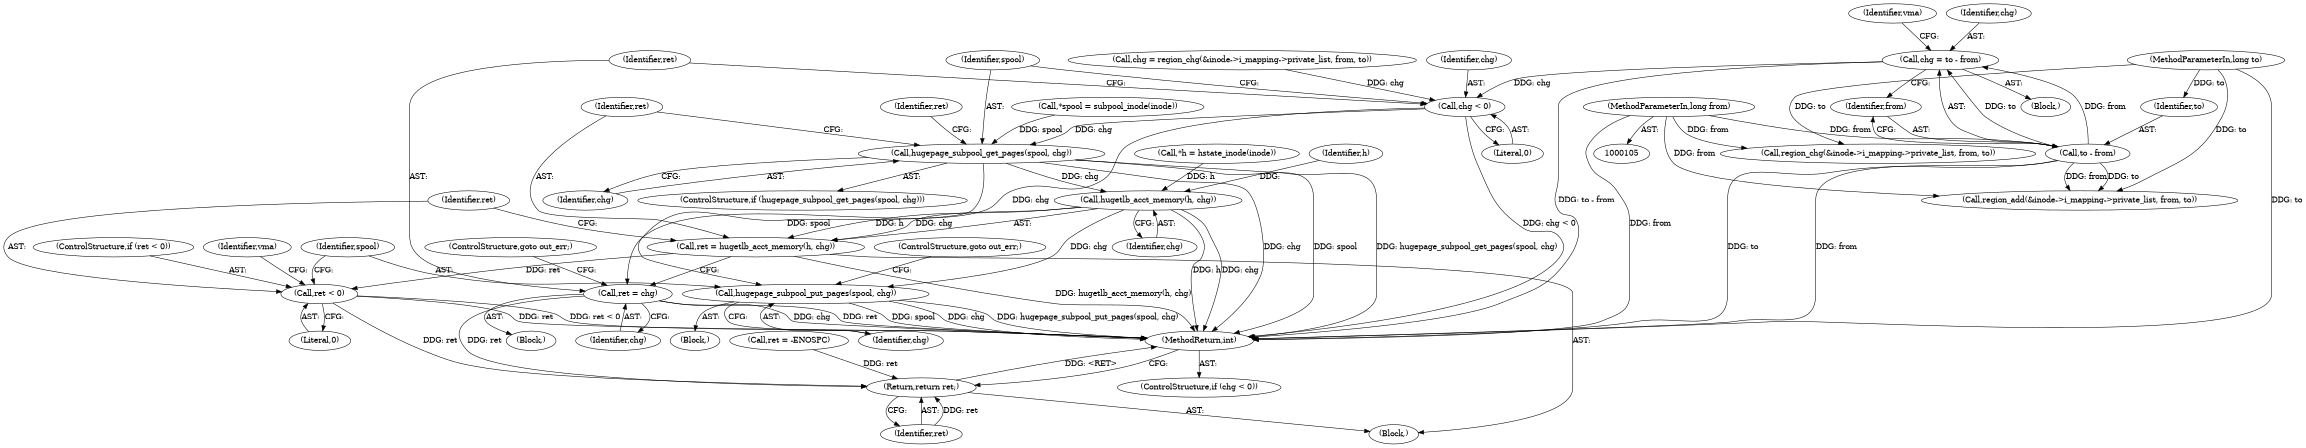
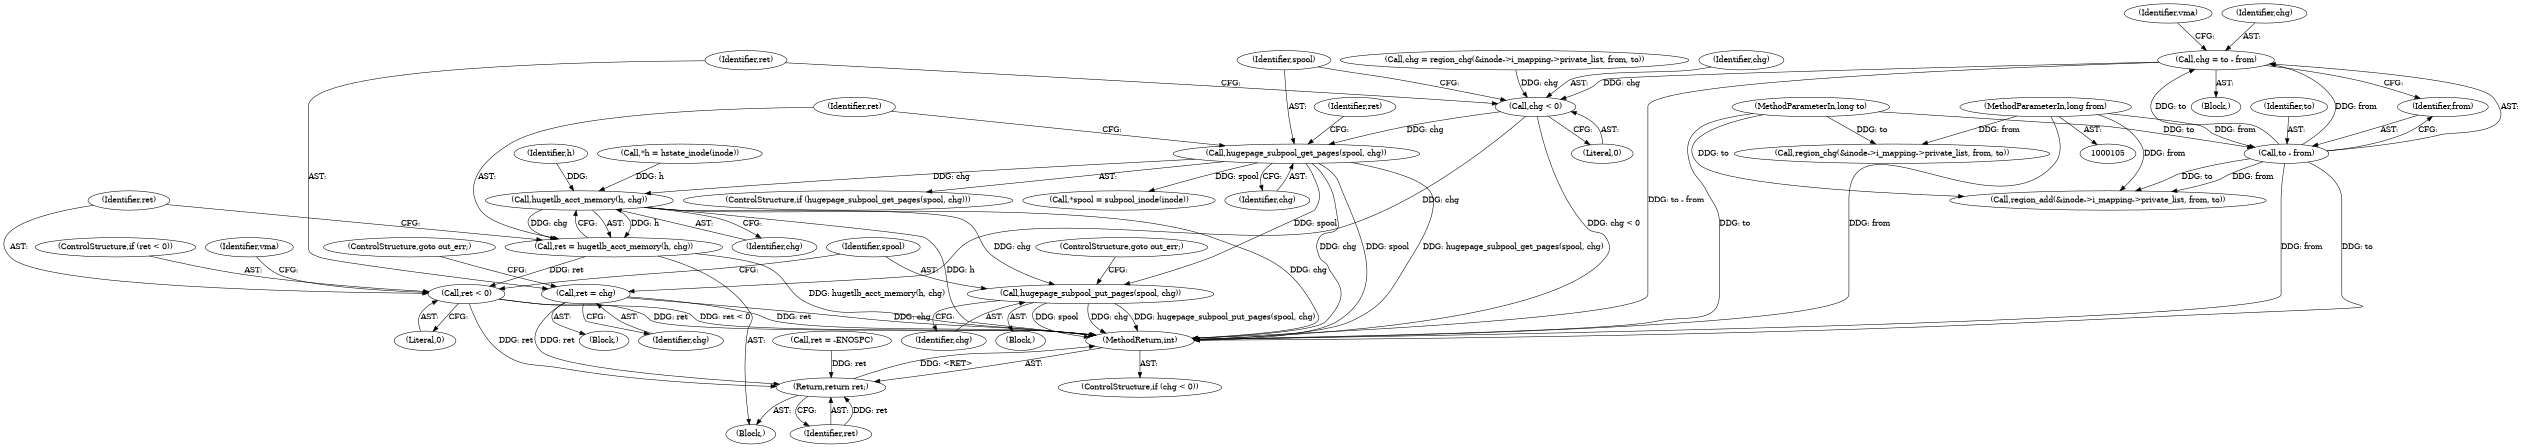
(2193, 81) -> (2045, 122)
(1024, 124) -> (1206, 176)
(699, 268) -> (578, 229)
(1160, 364) -> (1035, 364)
